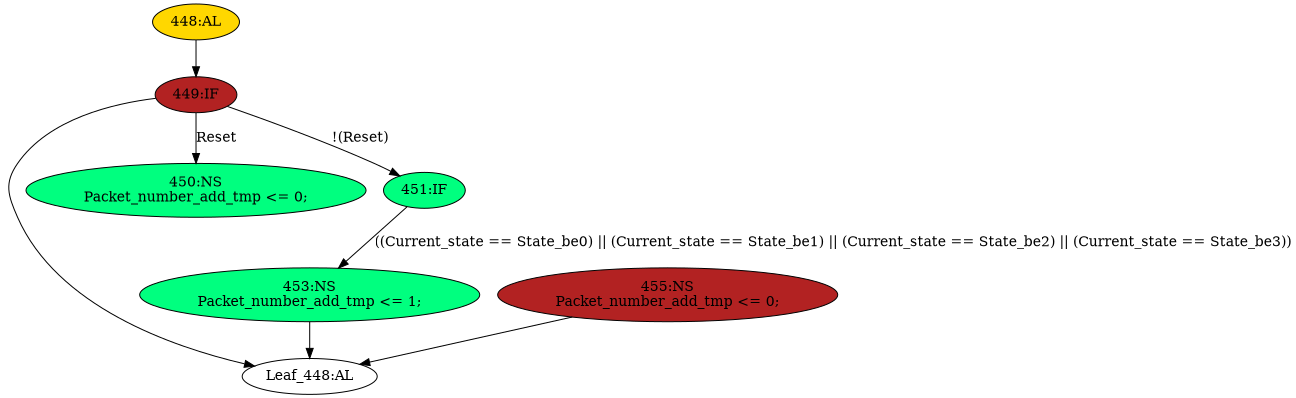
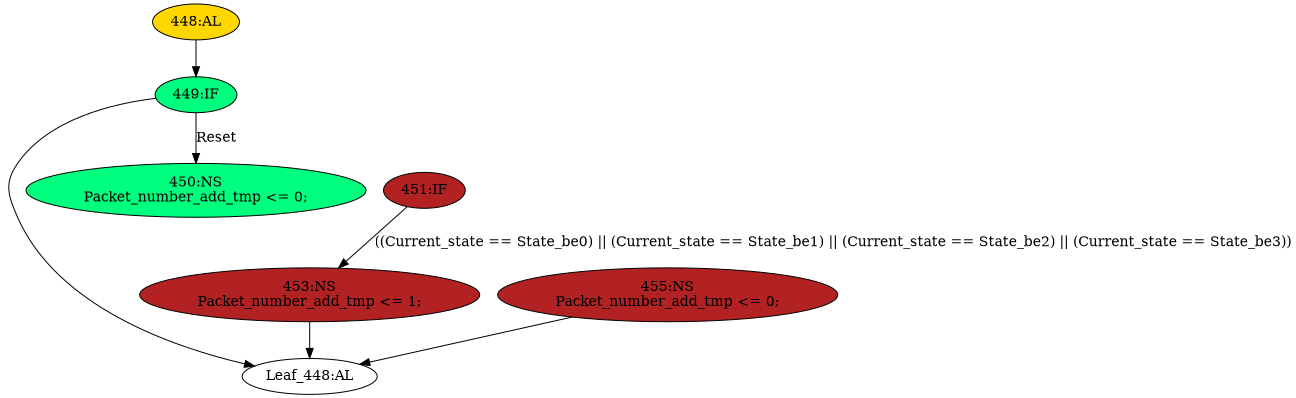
(196, 95) -> (196, 95)
(310, 137) -> none
(424, 190) -> (424, 190)
(310, 295) -> (310, 295)
